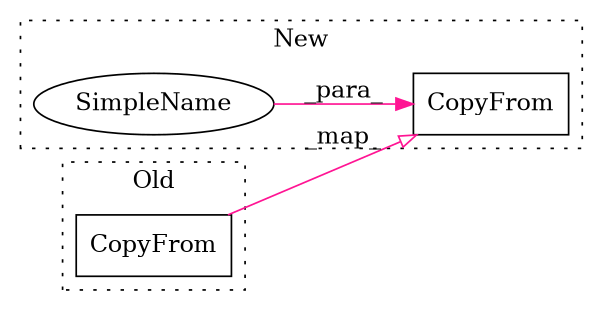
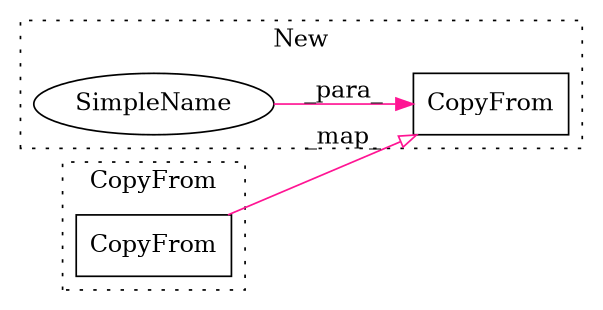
(154, 182) -> (154, 182)
